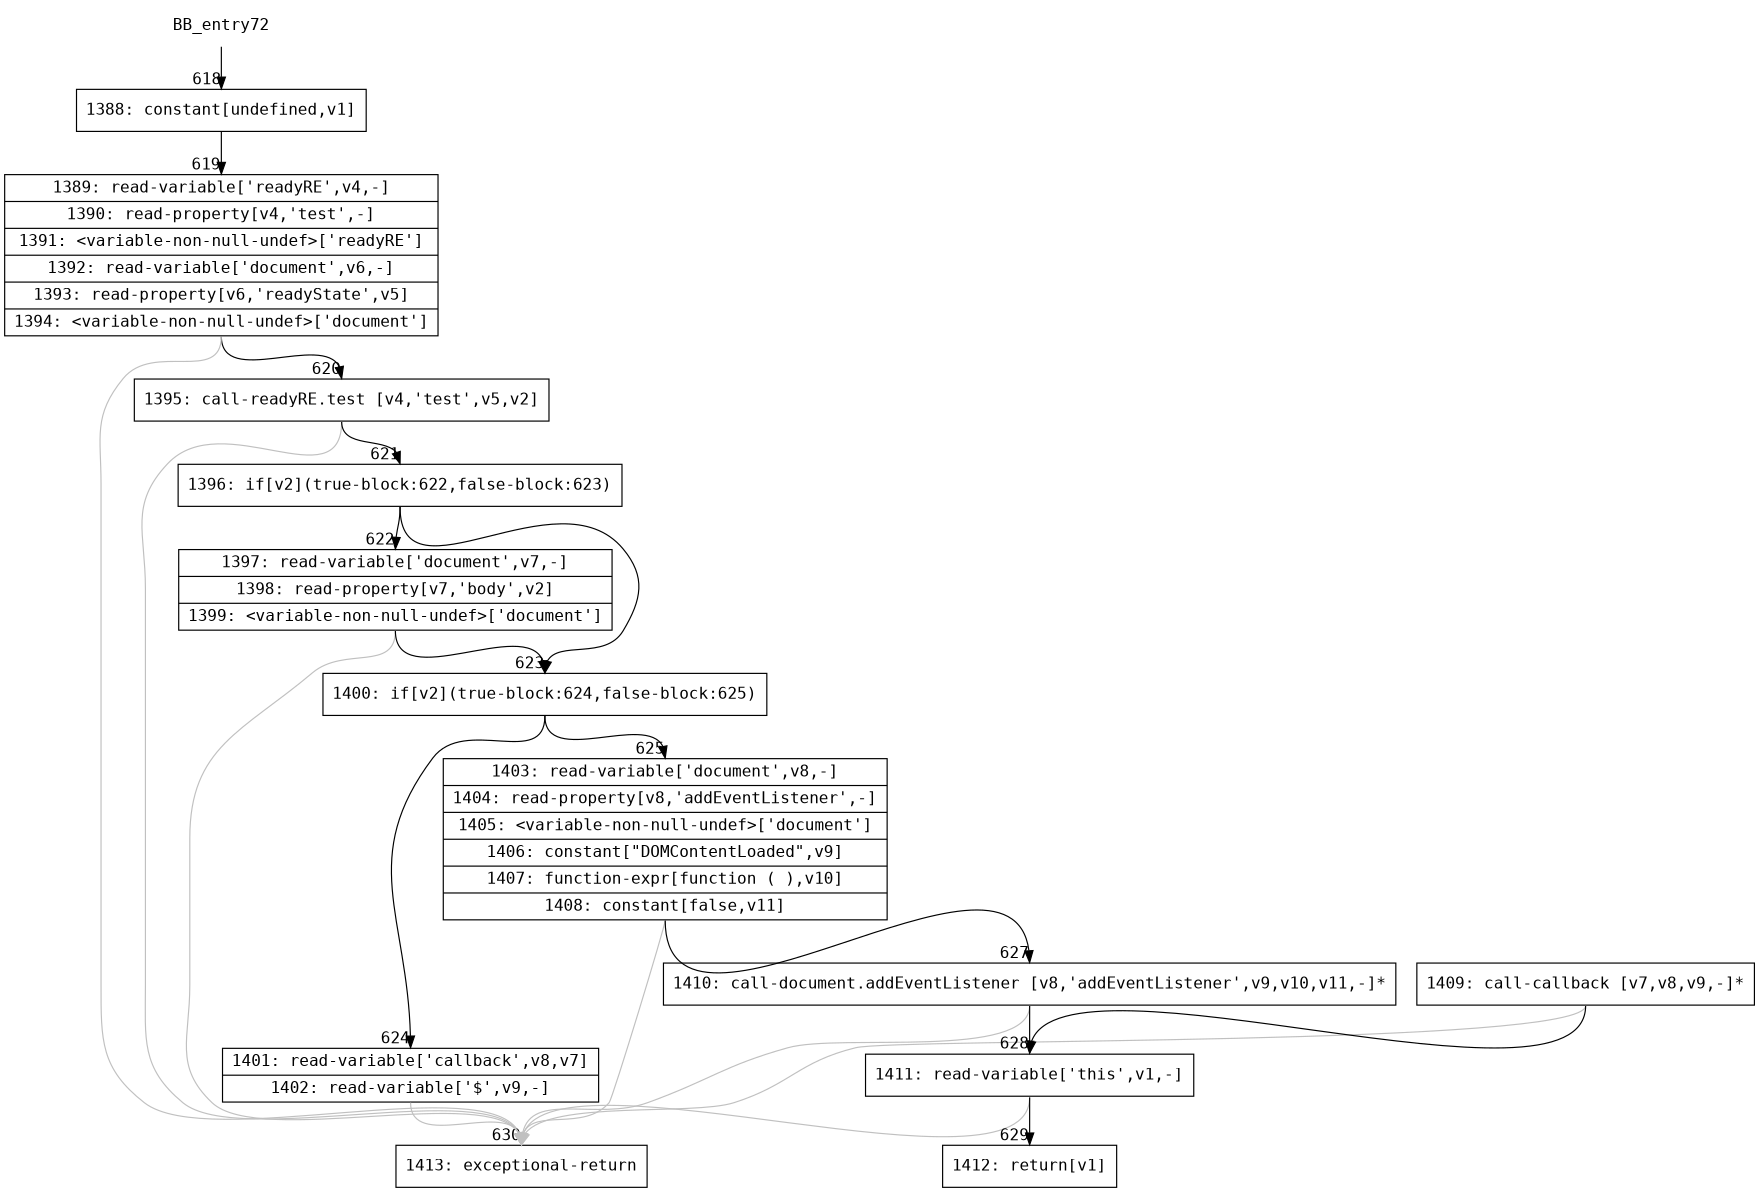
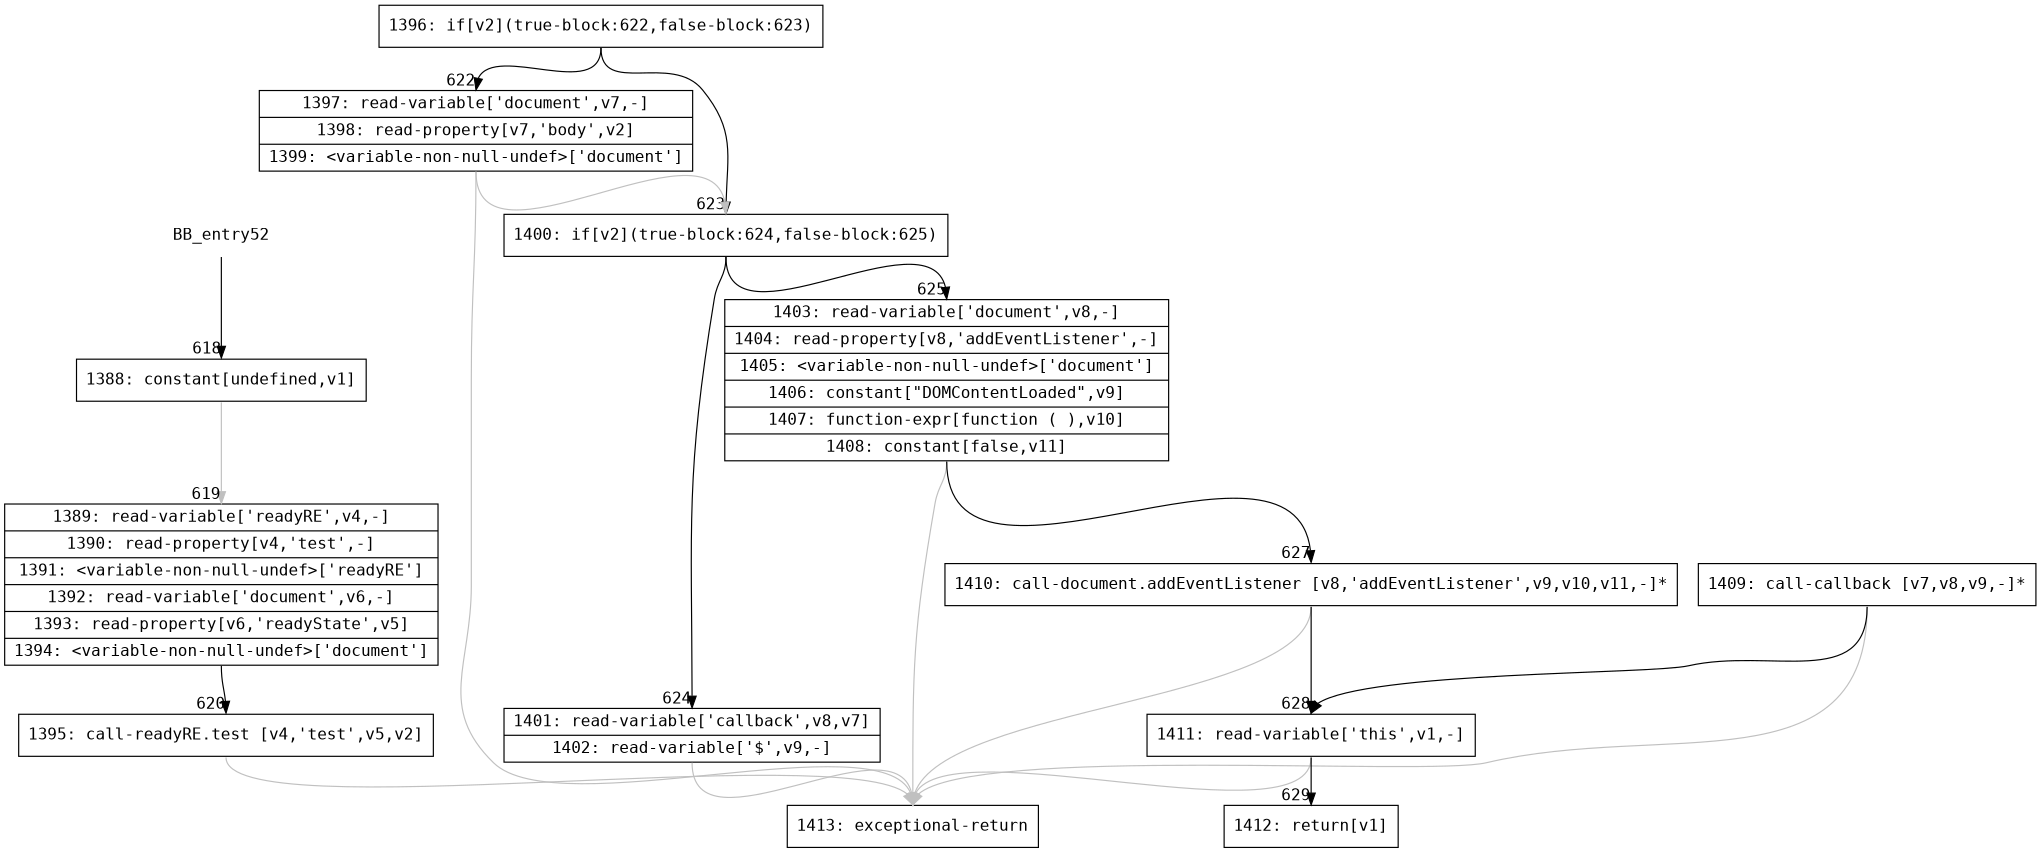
(221, 26) -> (221, 235)
(221, 147) -> (221, 447)
(365, 442) -> none
(464, 653) -> (595, 194)
(101, 878) -> none
